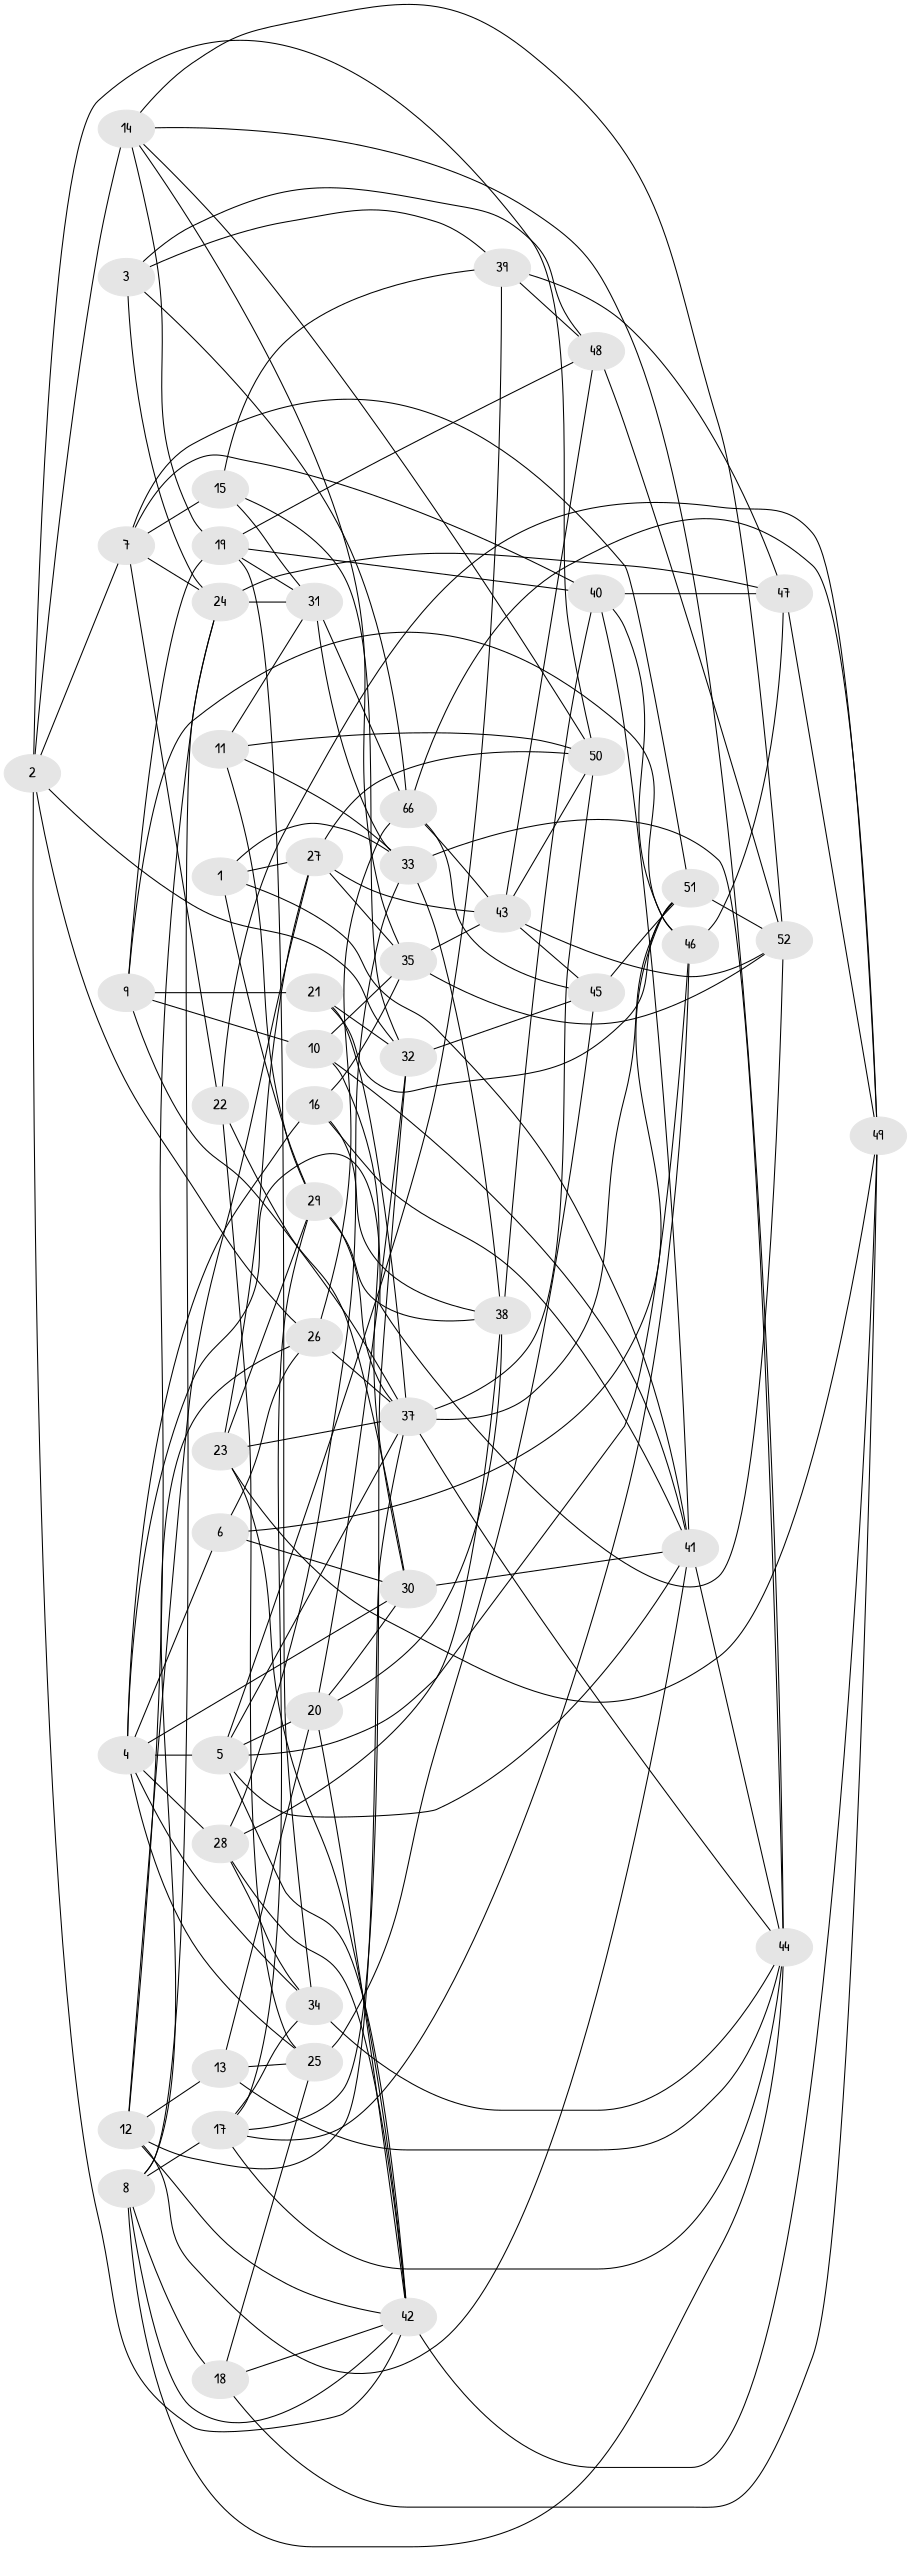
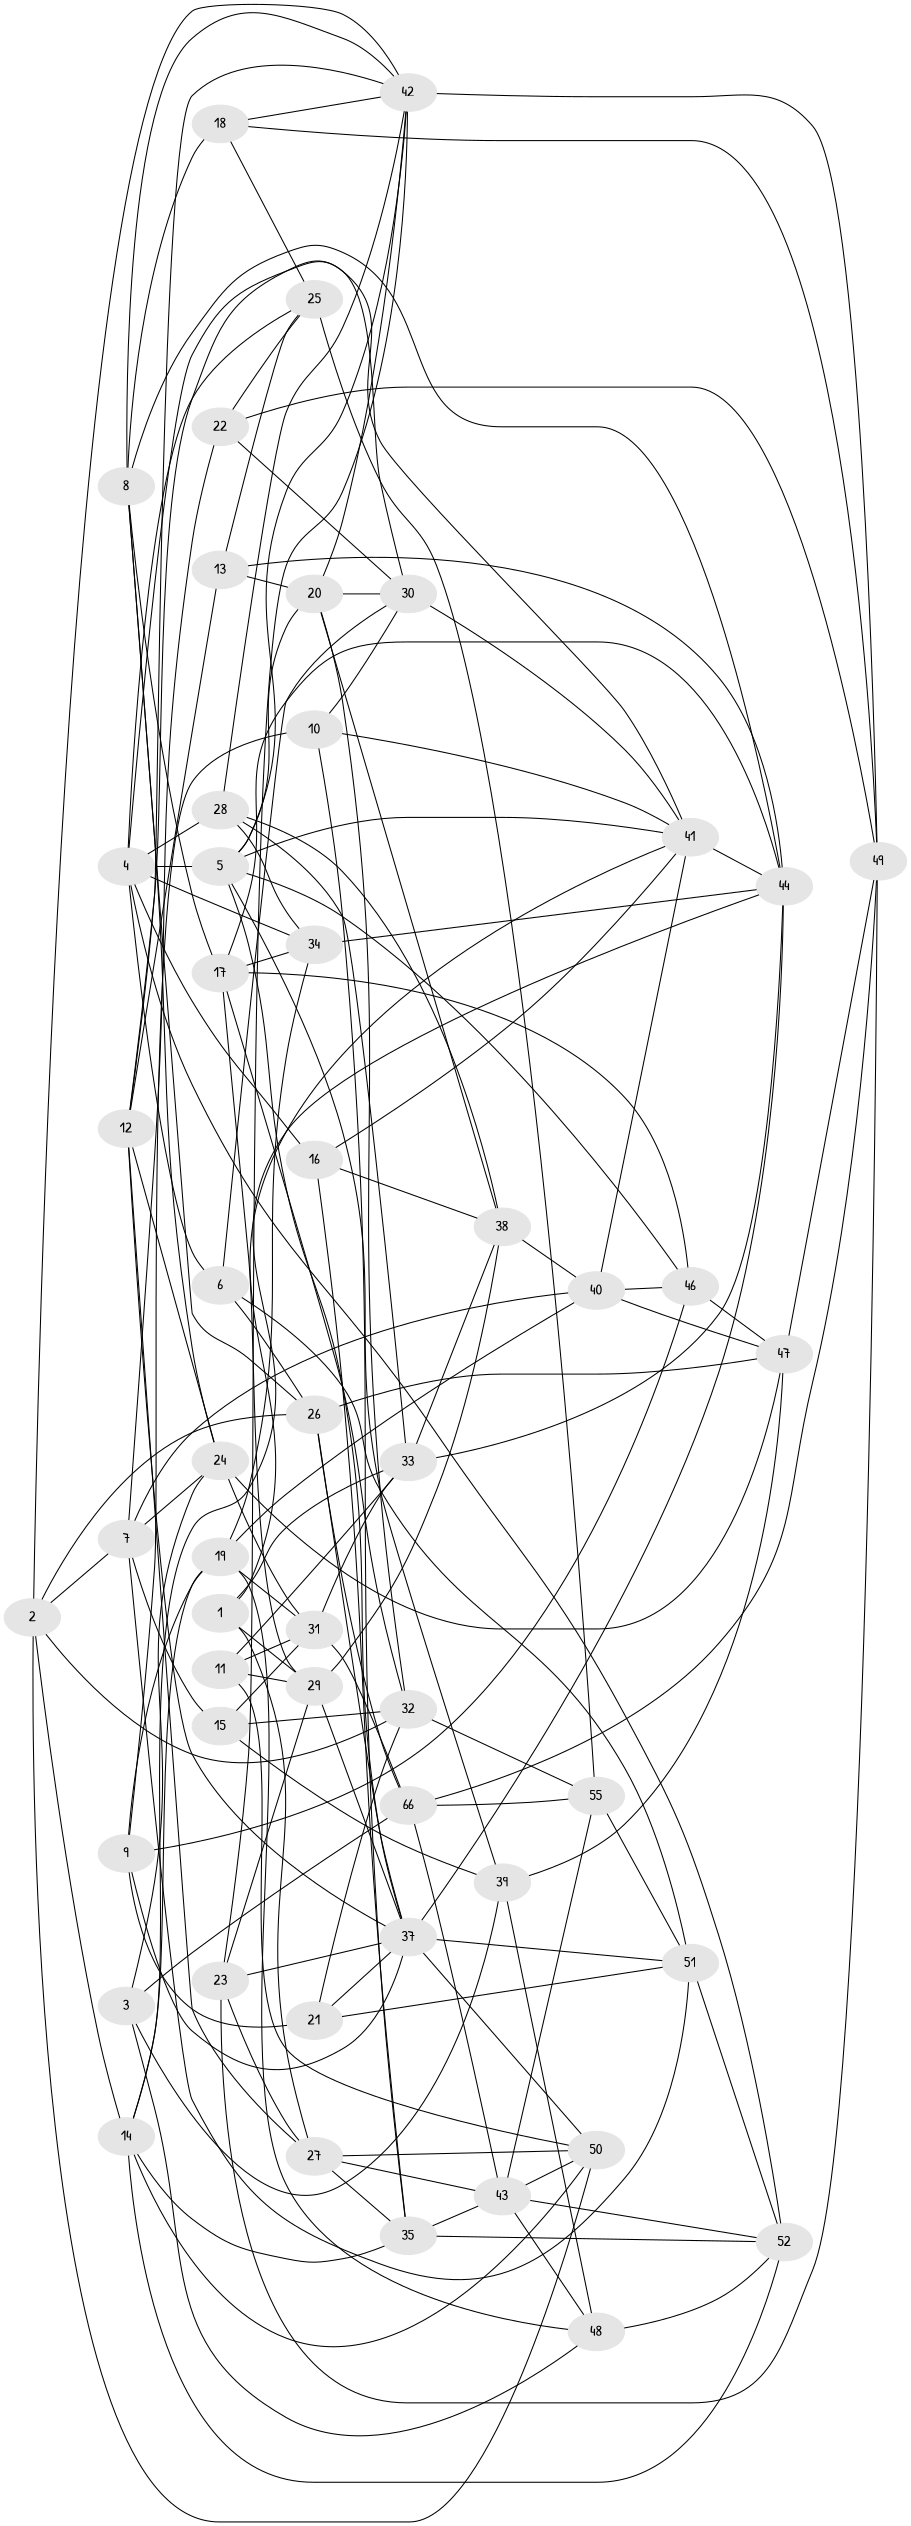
(596, 993) -> (596, 1796)
none -> (547, 1374)
